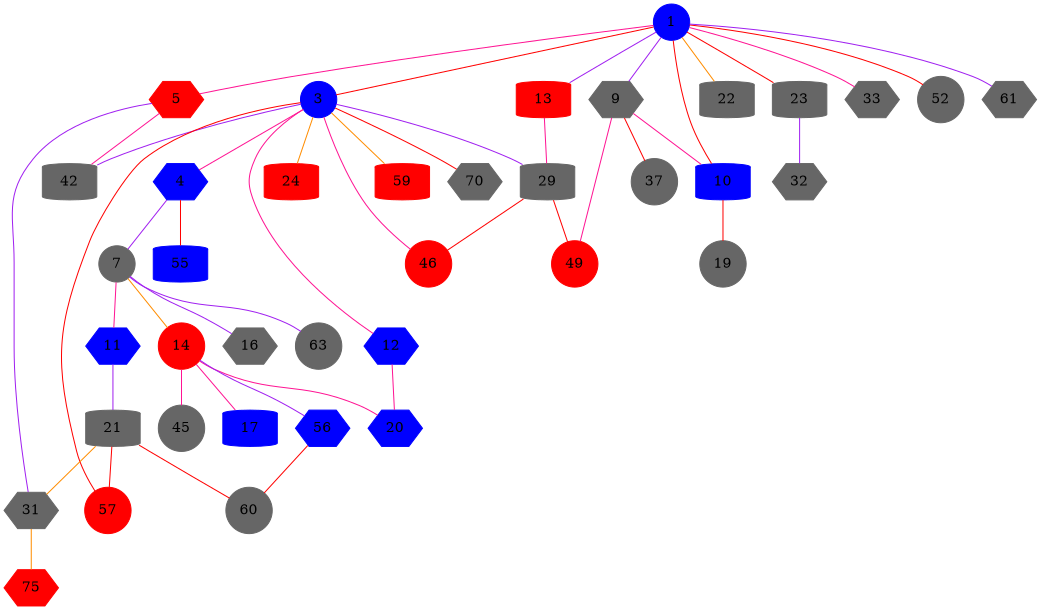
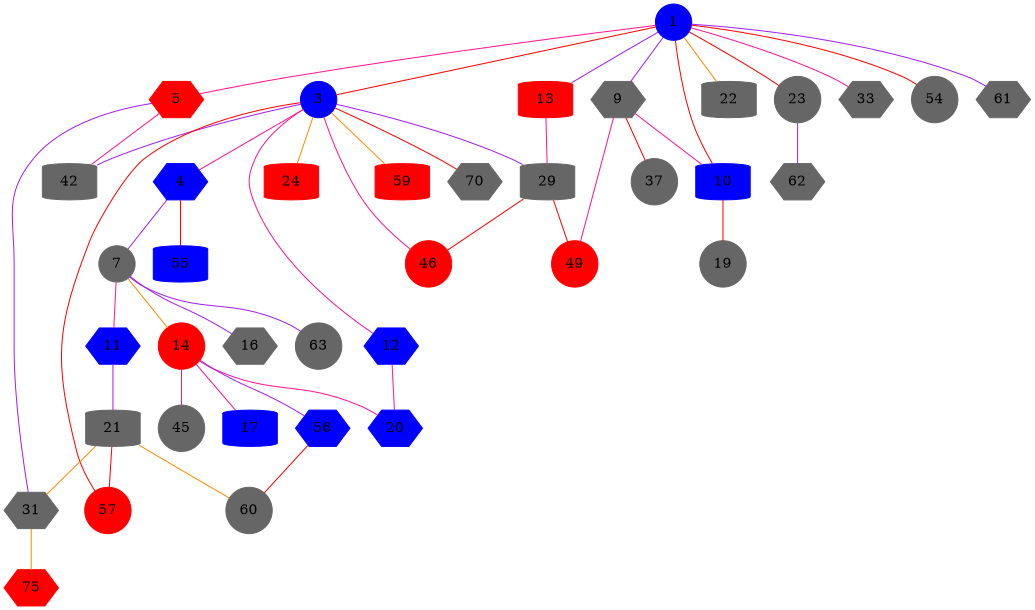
(800, 100) -> (798, 100)
(941, 100) -> (935, 100)
(800, 182) -> (798, 182)
(184, 472) -> (184, 472)
